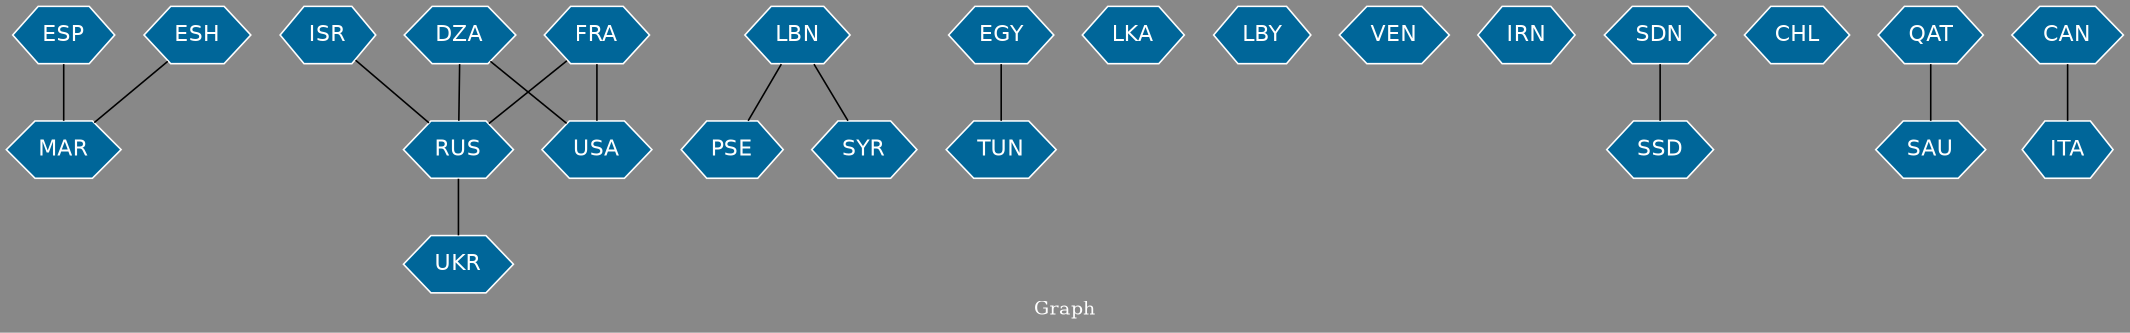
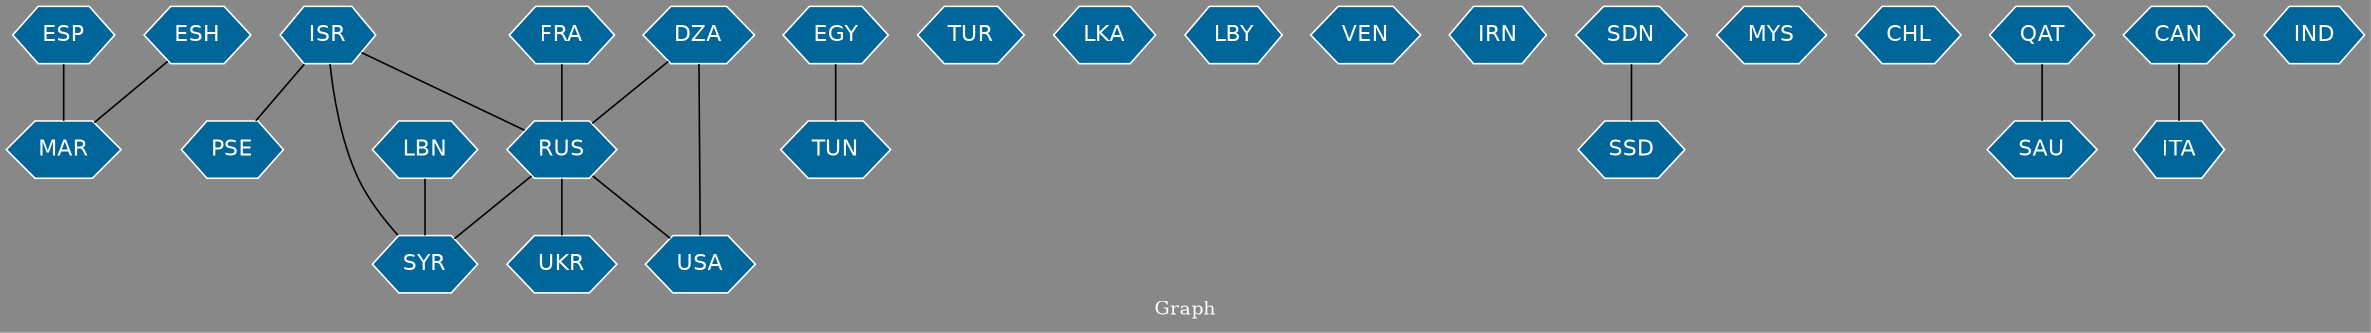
none -> (971, 35)
none -> (1772, 35)
none -> (2314, 35)
(597, 92) -> (631, 207)
(765, 92) -> (280, 92)
none -> (349, 156)
none -> (493, 207)
